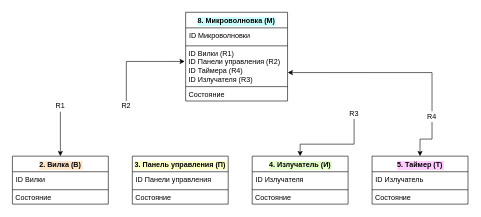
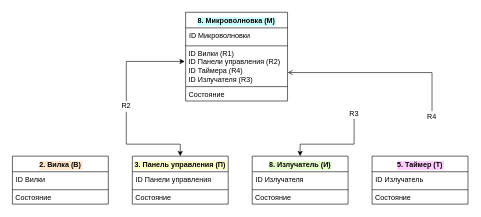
(293, 73) -> (292, 73)
(60, 107) -> none
(60, 132) -> none
(420, 139) -> none
none -> (126, 144)
(300, 164) -> (300, 164)
